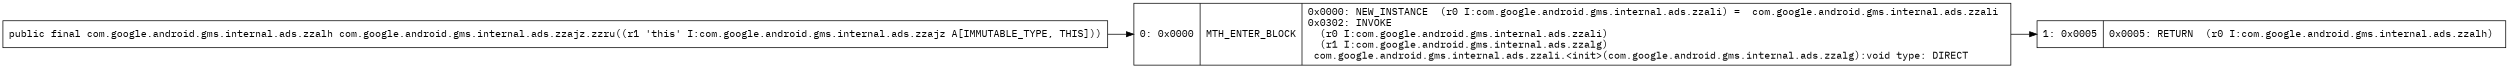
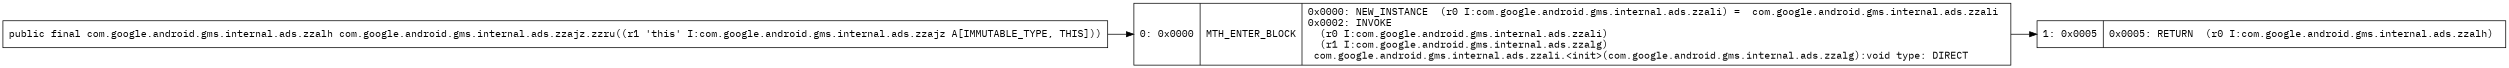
(1356, 23) -> (1356, 23)
